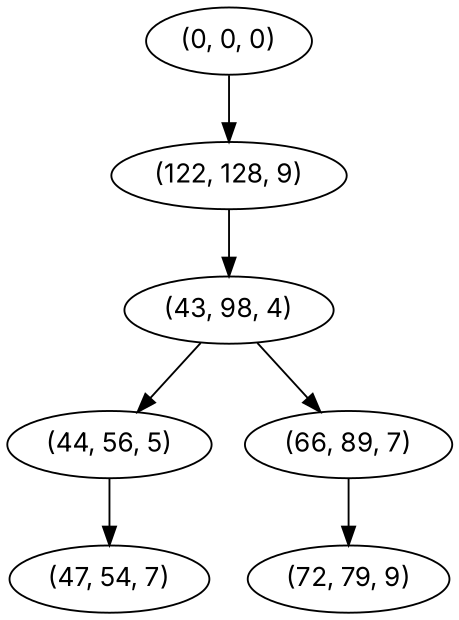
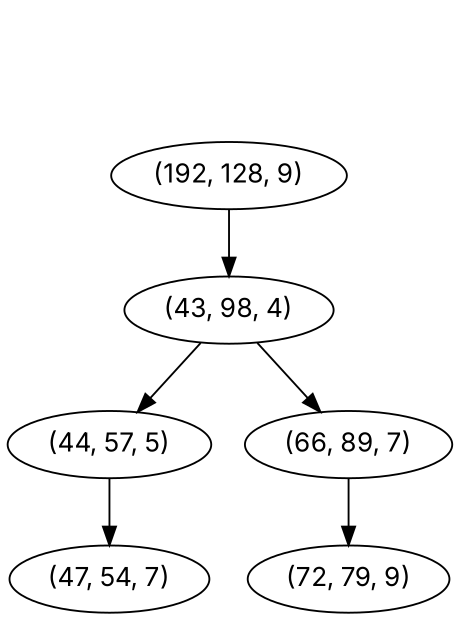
(229, 41) -> none
(229, 176) -> (229, 176)
(109, 445) -> (109, 445)
